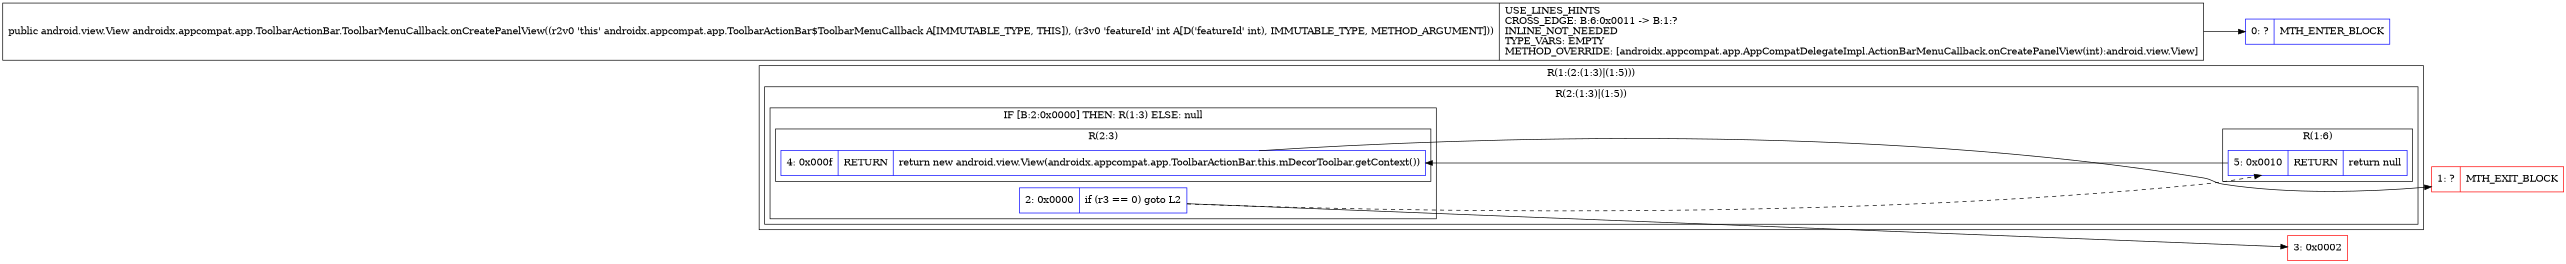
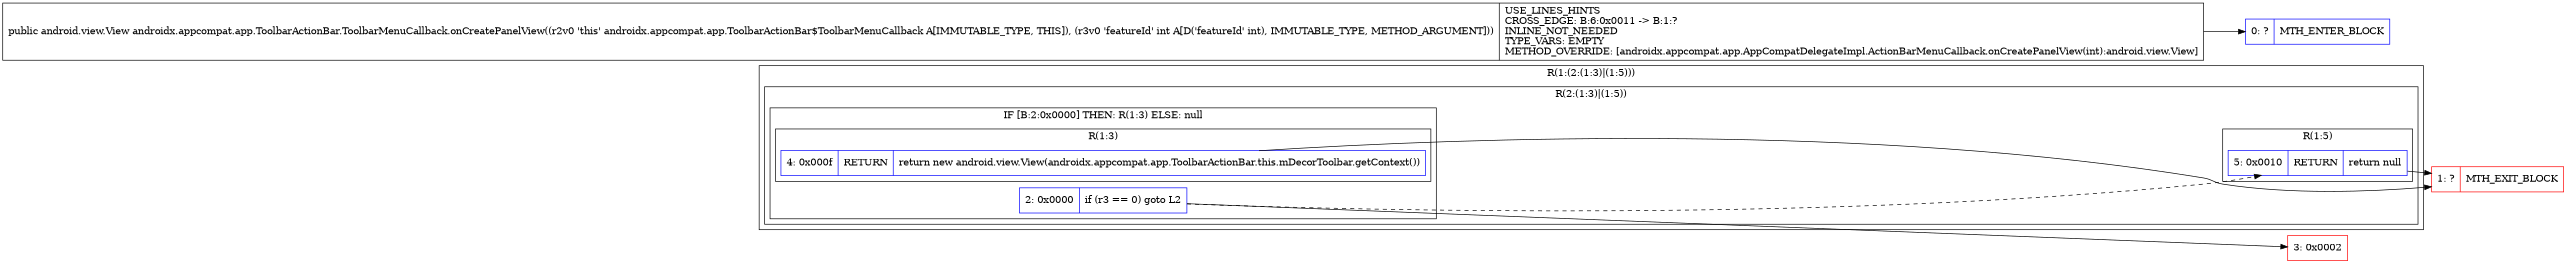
(1103, 137) -> (1103, 137)
(2318, 137) -> (2318, 137)
(1830, 163) -> (2416, 172)
